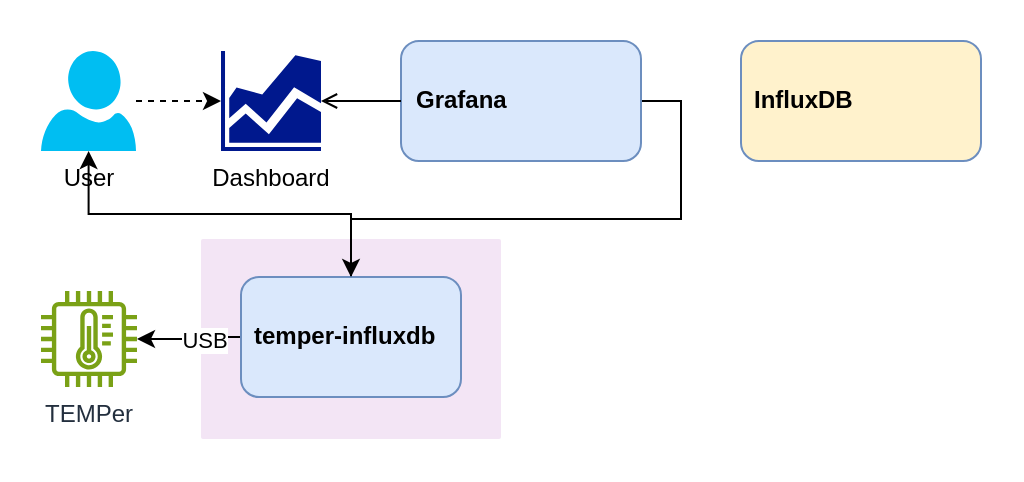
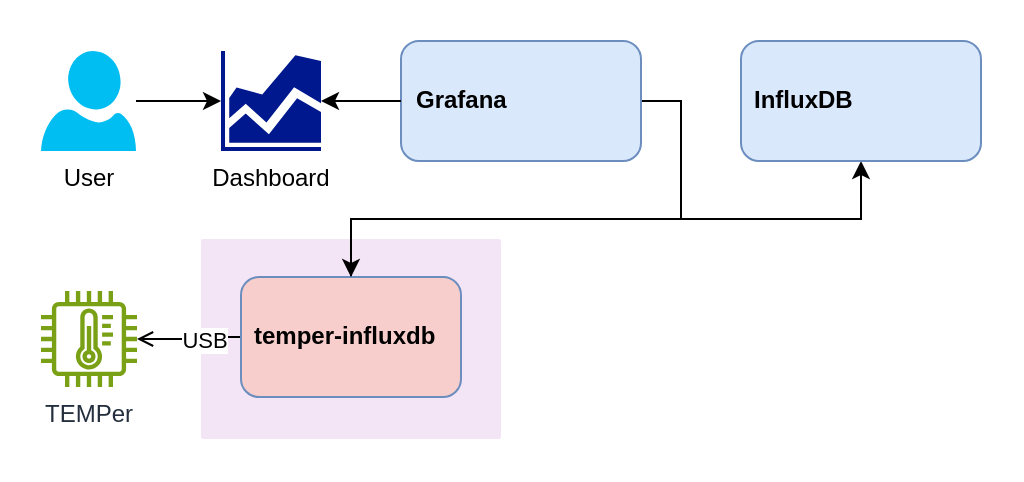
(173, 101) -> (173, 101)
(333, 101) -> (336, 101)
(861, 101) -> (861, 101)
(196, 214) -> (795, 219)
(351, 337) -> (351, 337)
(152, 339) -> (149, 339)
